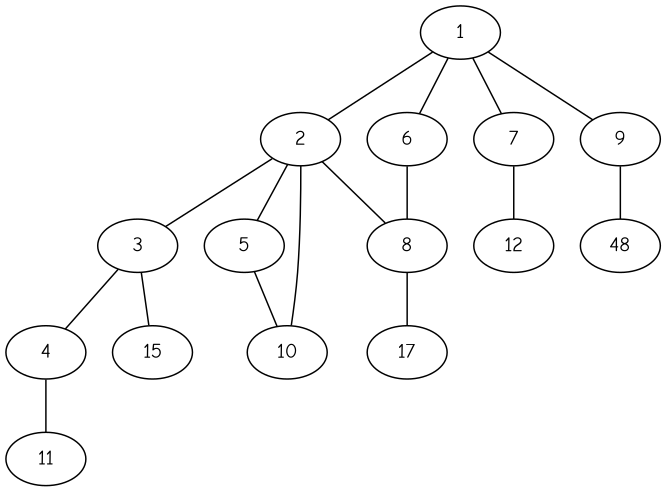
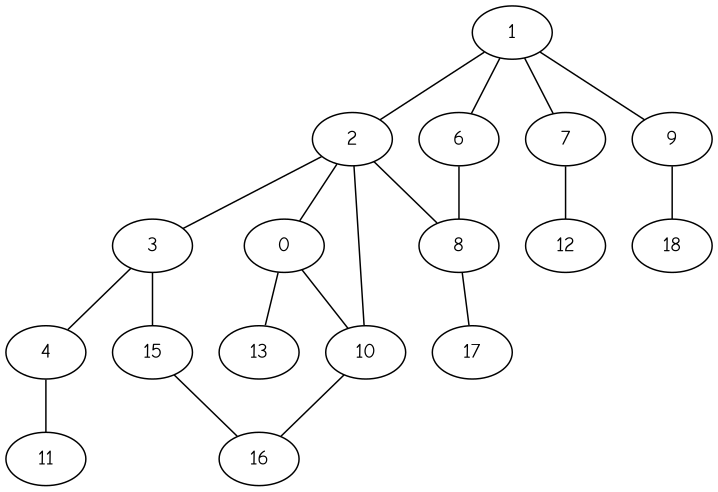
(244, 246) -> (284, 246)
(620, 246) -> (672, 246)
none -> (259, 352)
none -> (259, 459)
